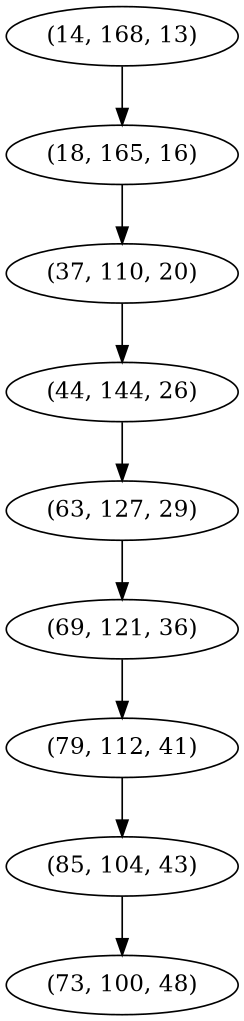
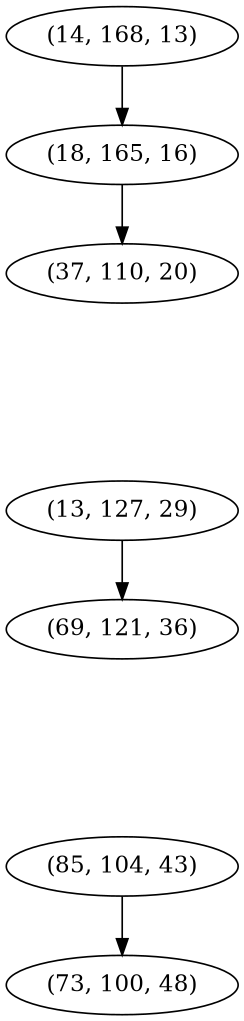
(122, 392) -> none
(122, 511) -> (122, 511)
(122, 748) -> none
